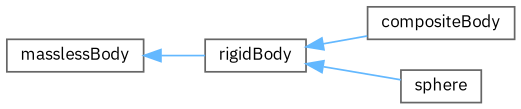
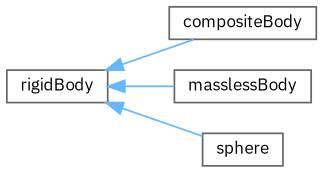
(183, 56) -> (150, 86)
